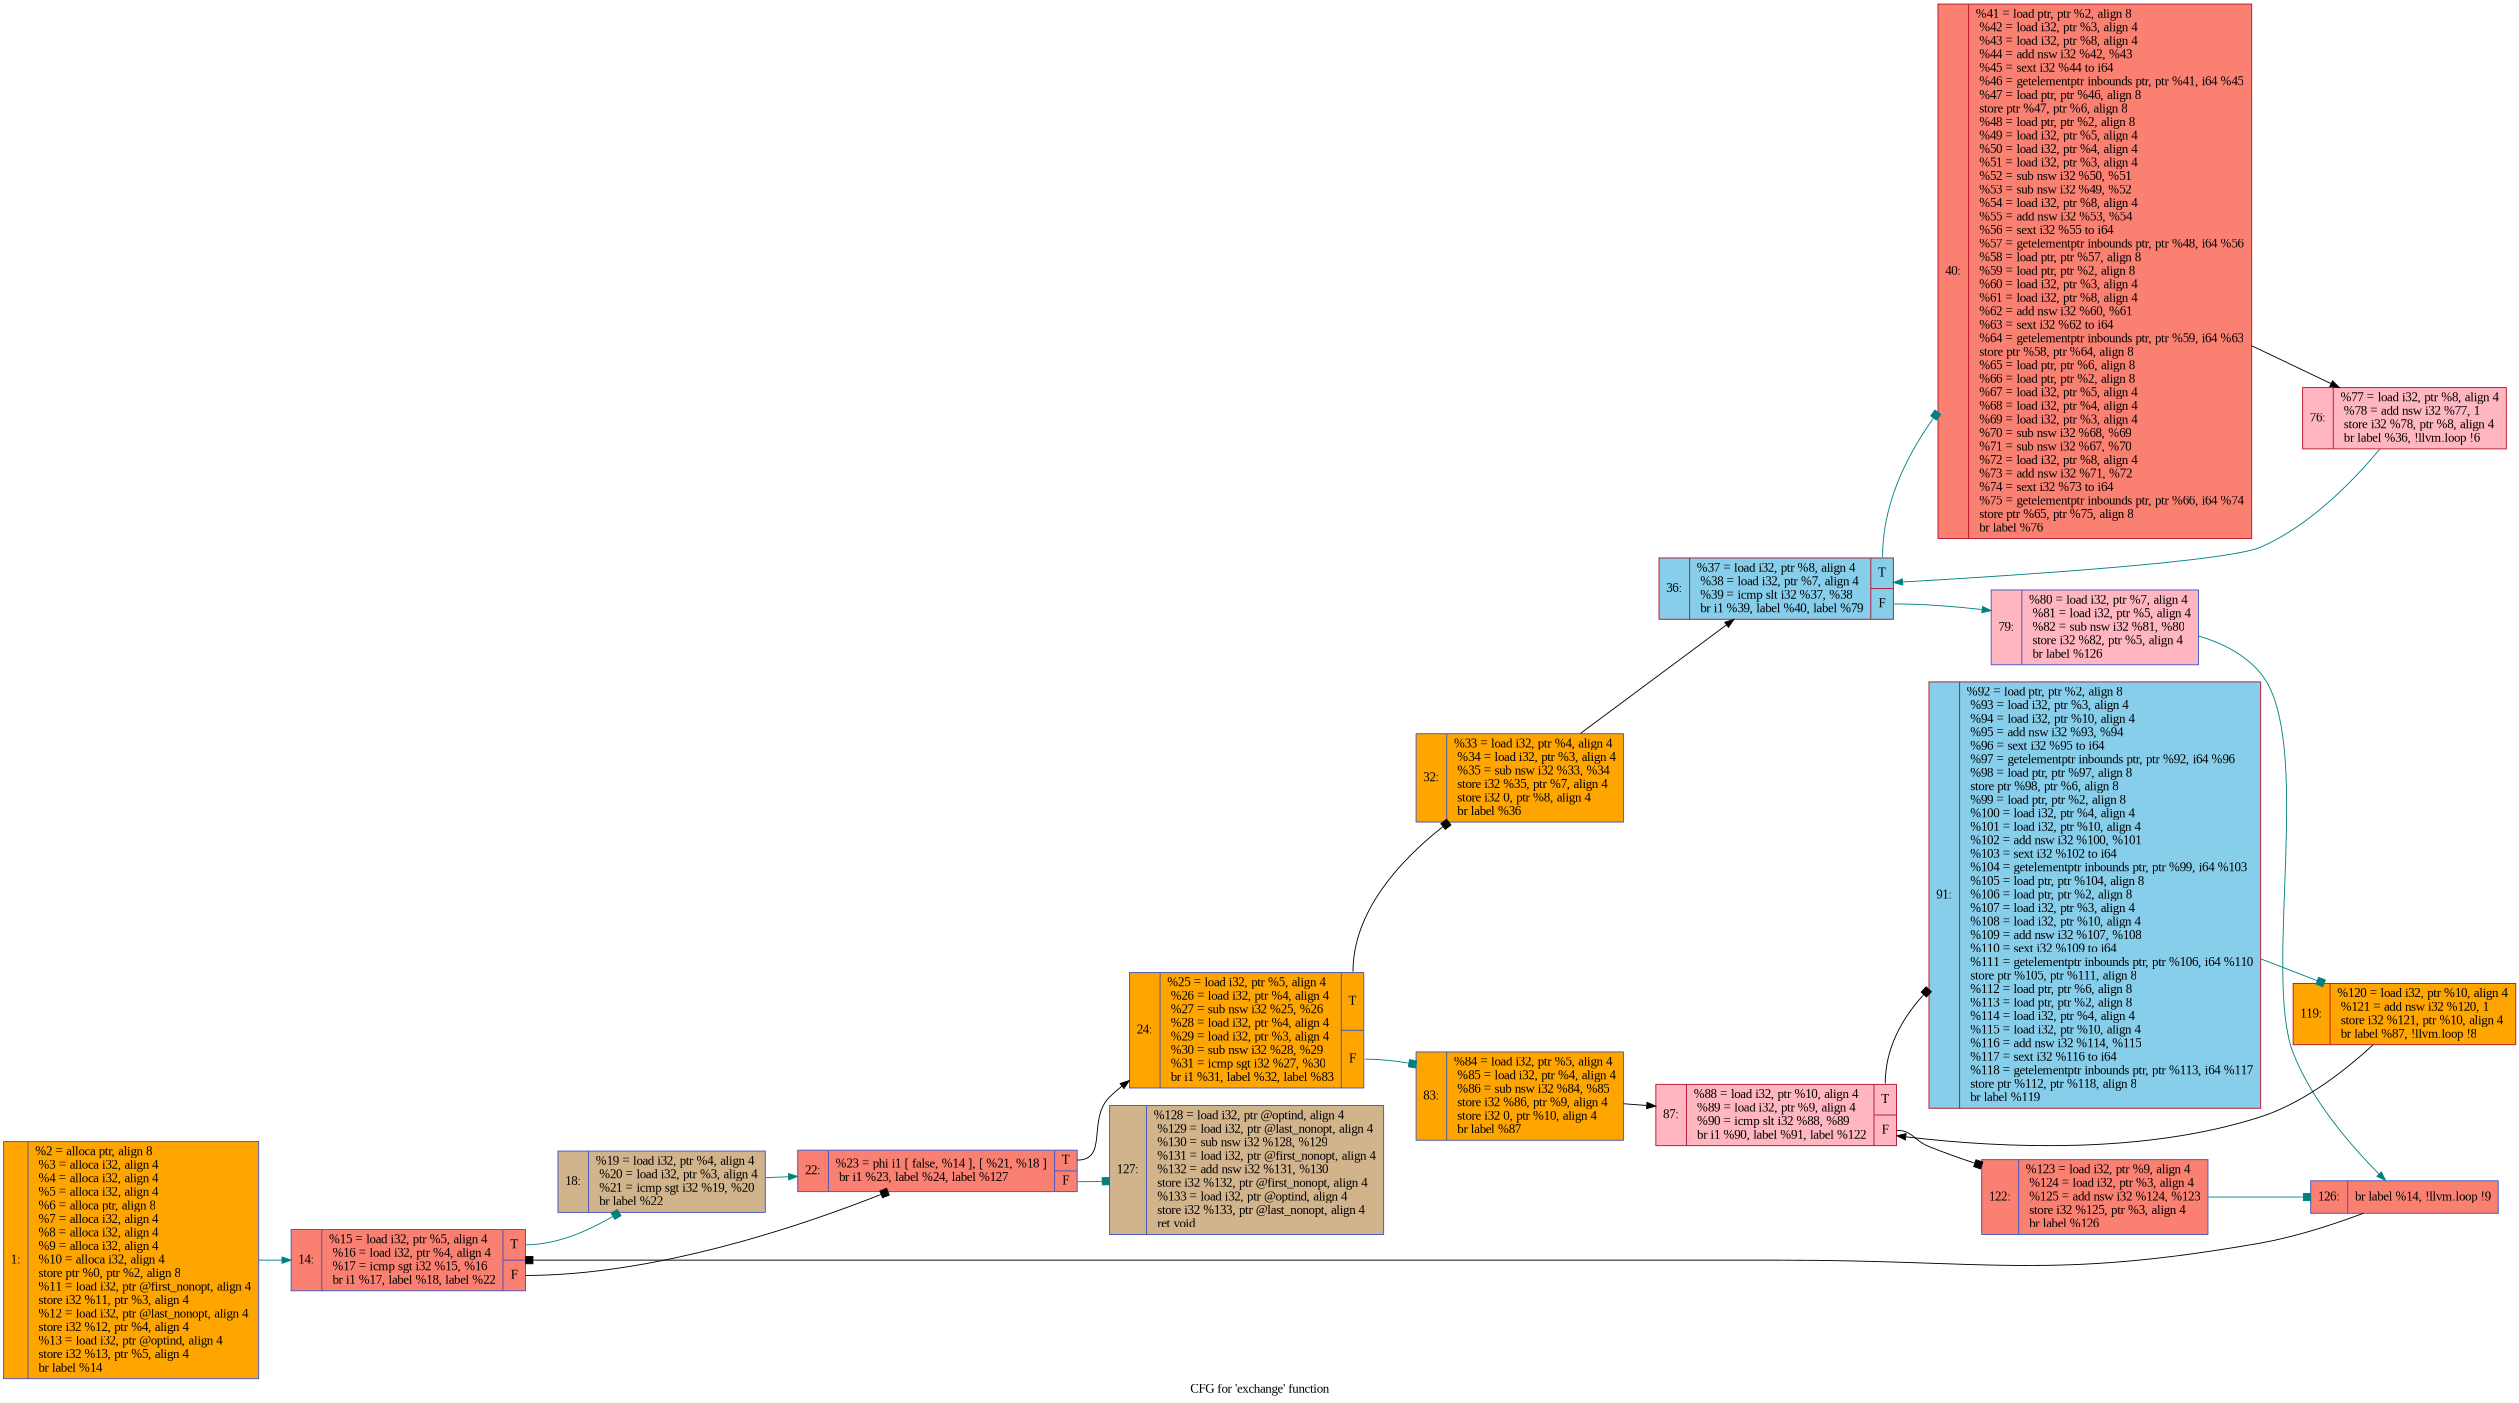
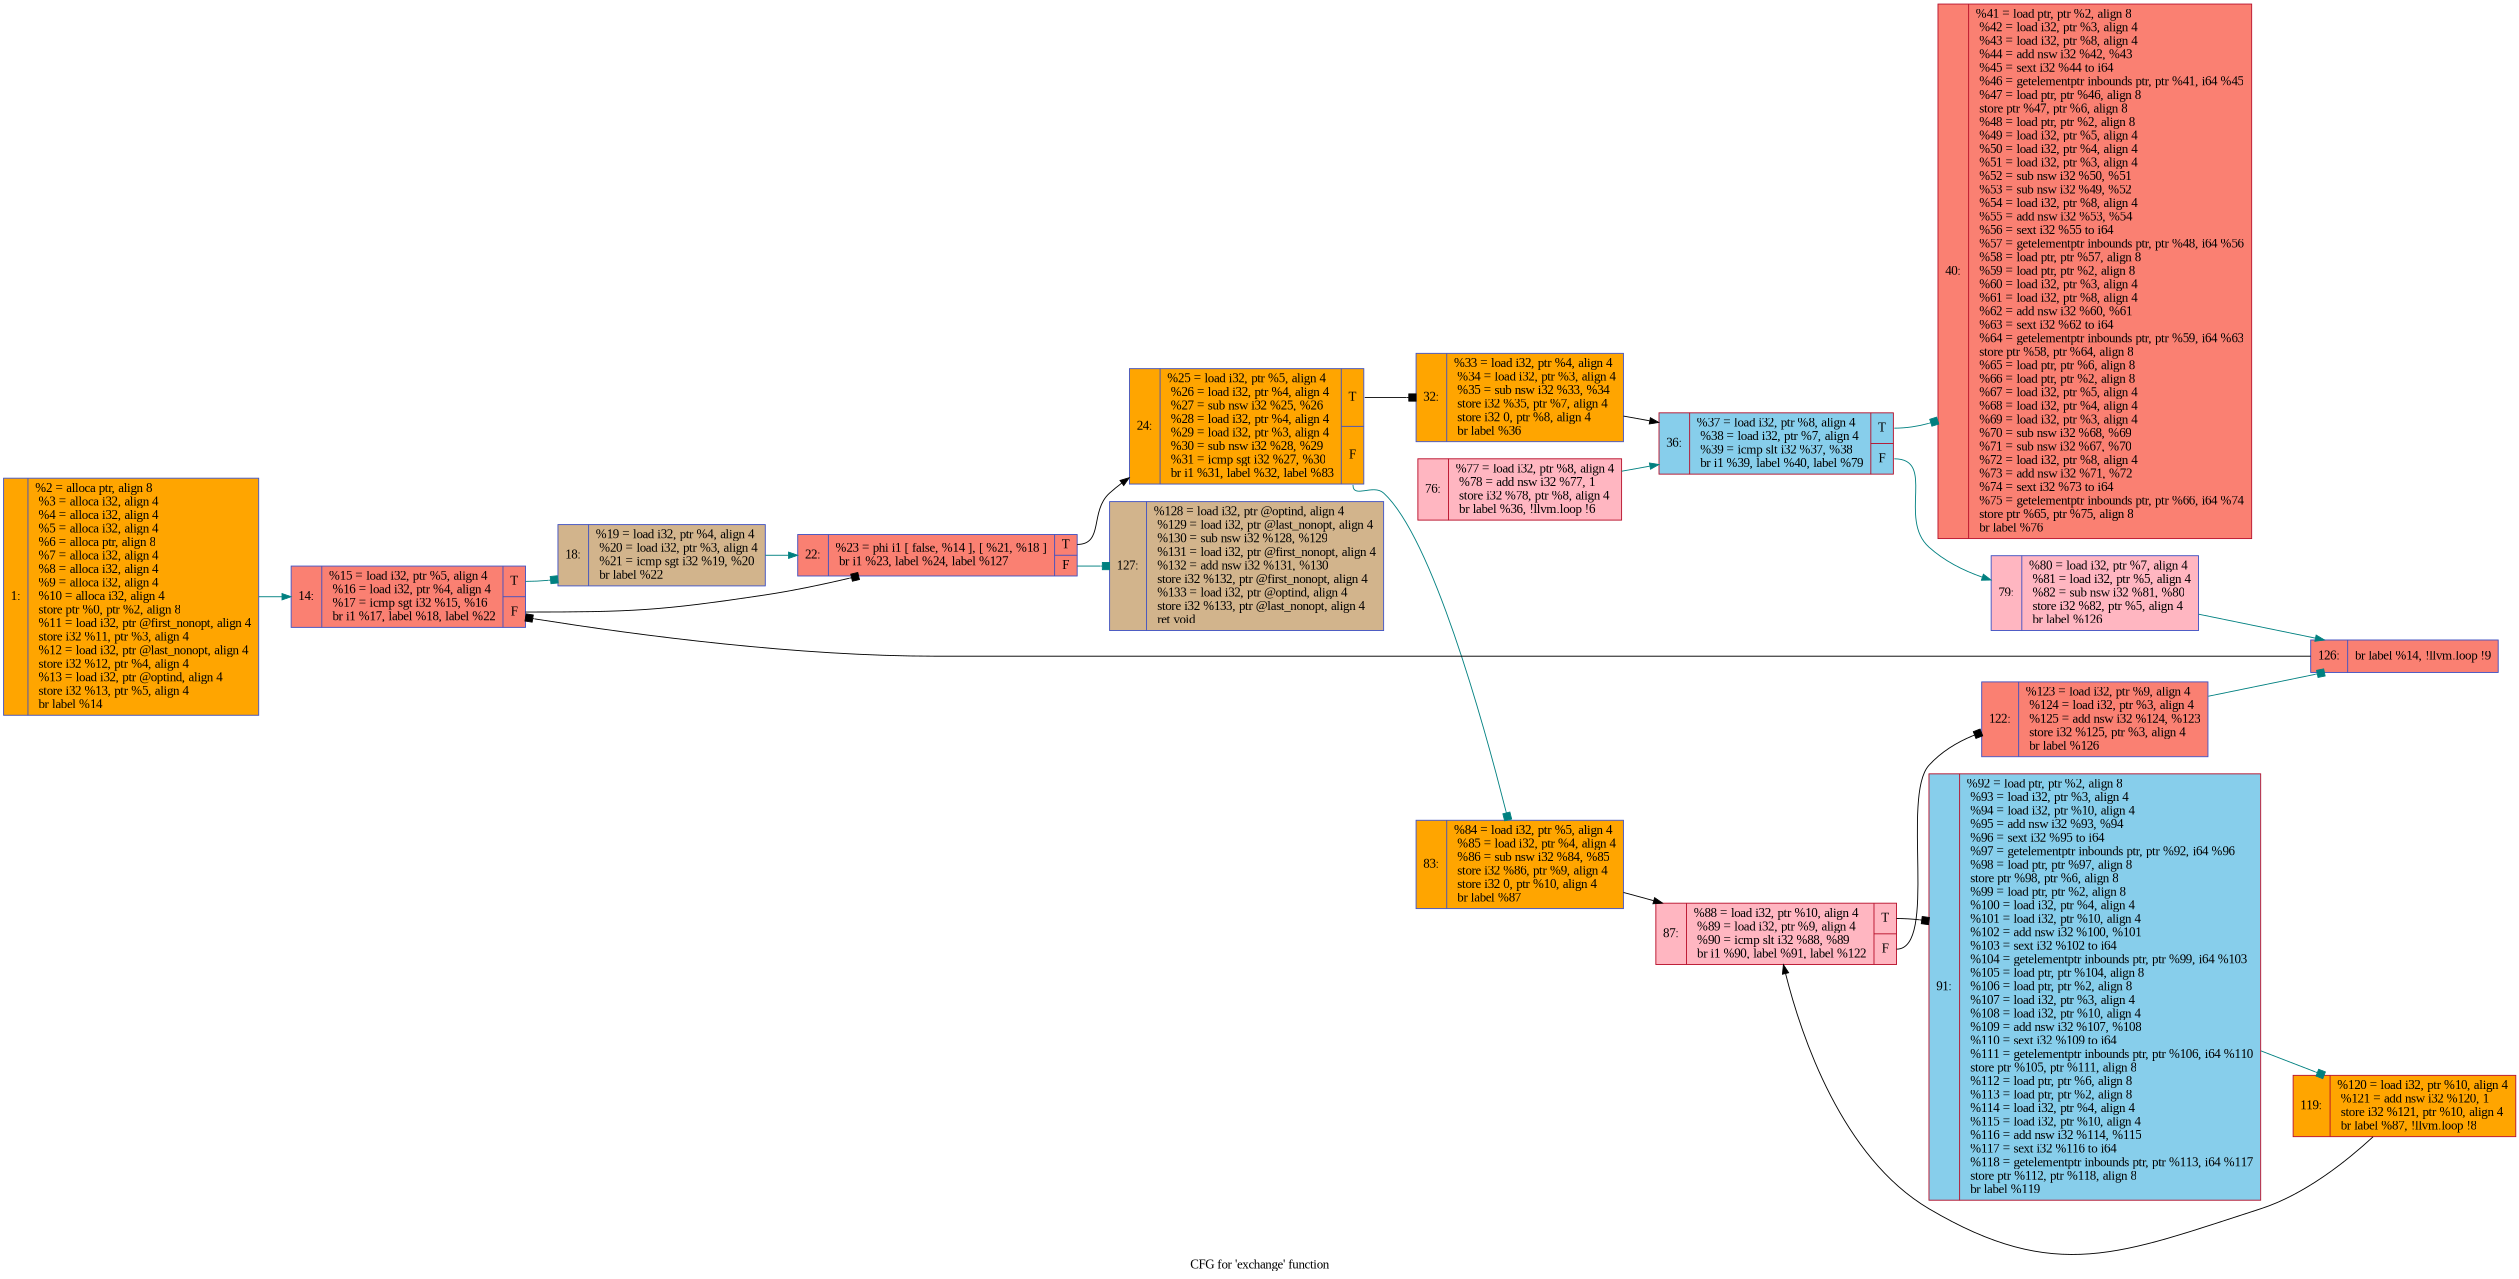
(2291, 365) -> none
